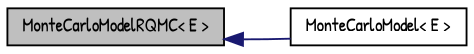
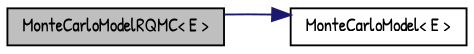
(267, 39) -> (248, 14)
